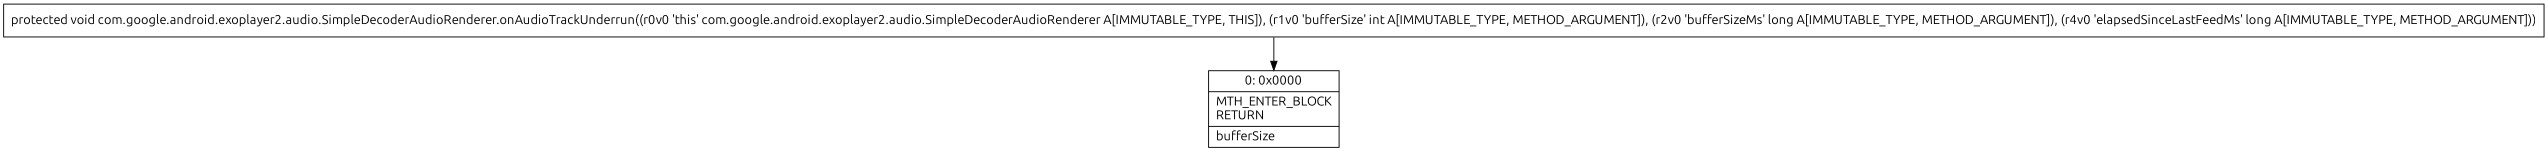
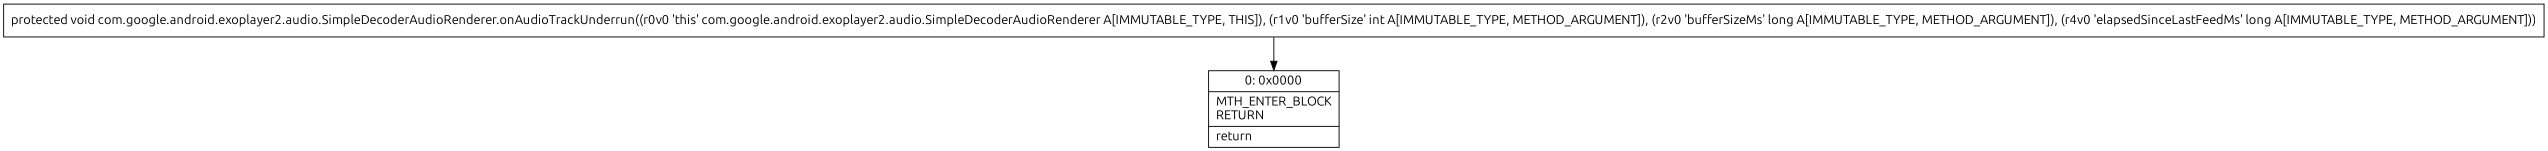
(1246, 136) -> (1234, 136)
